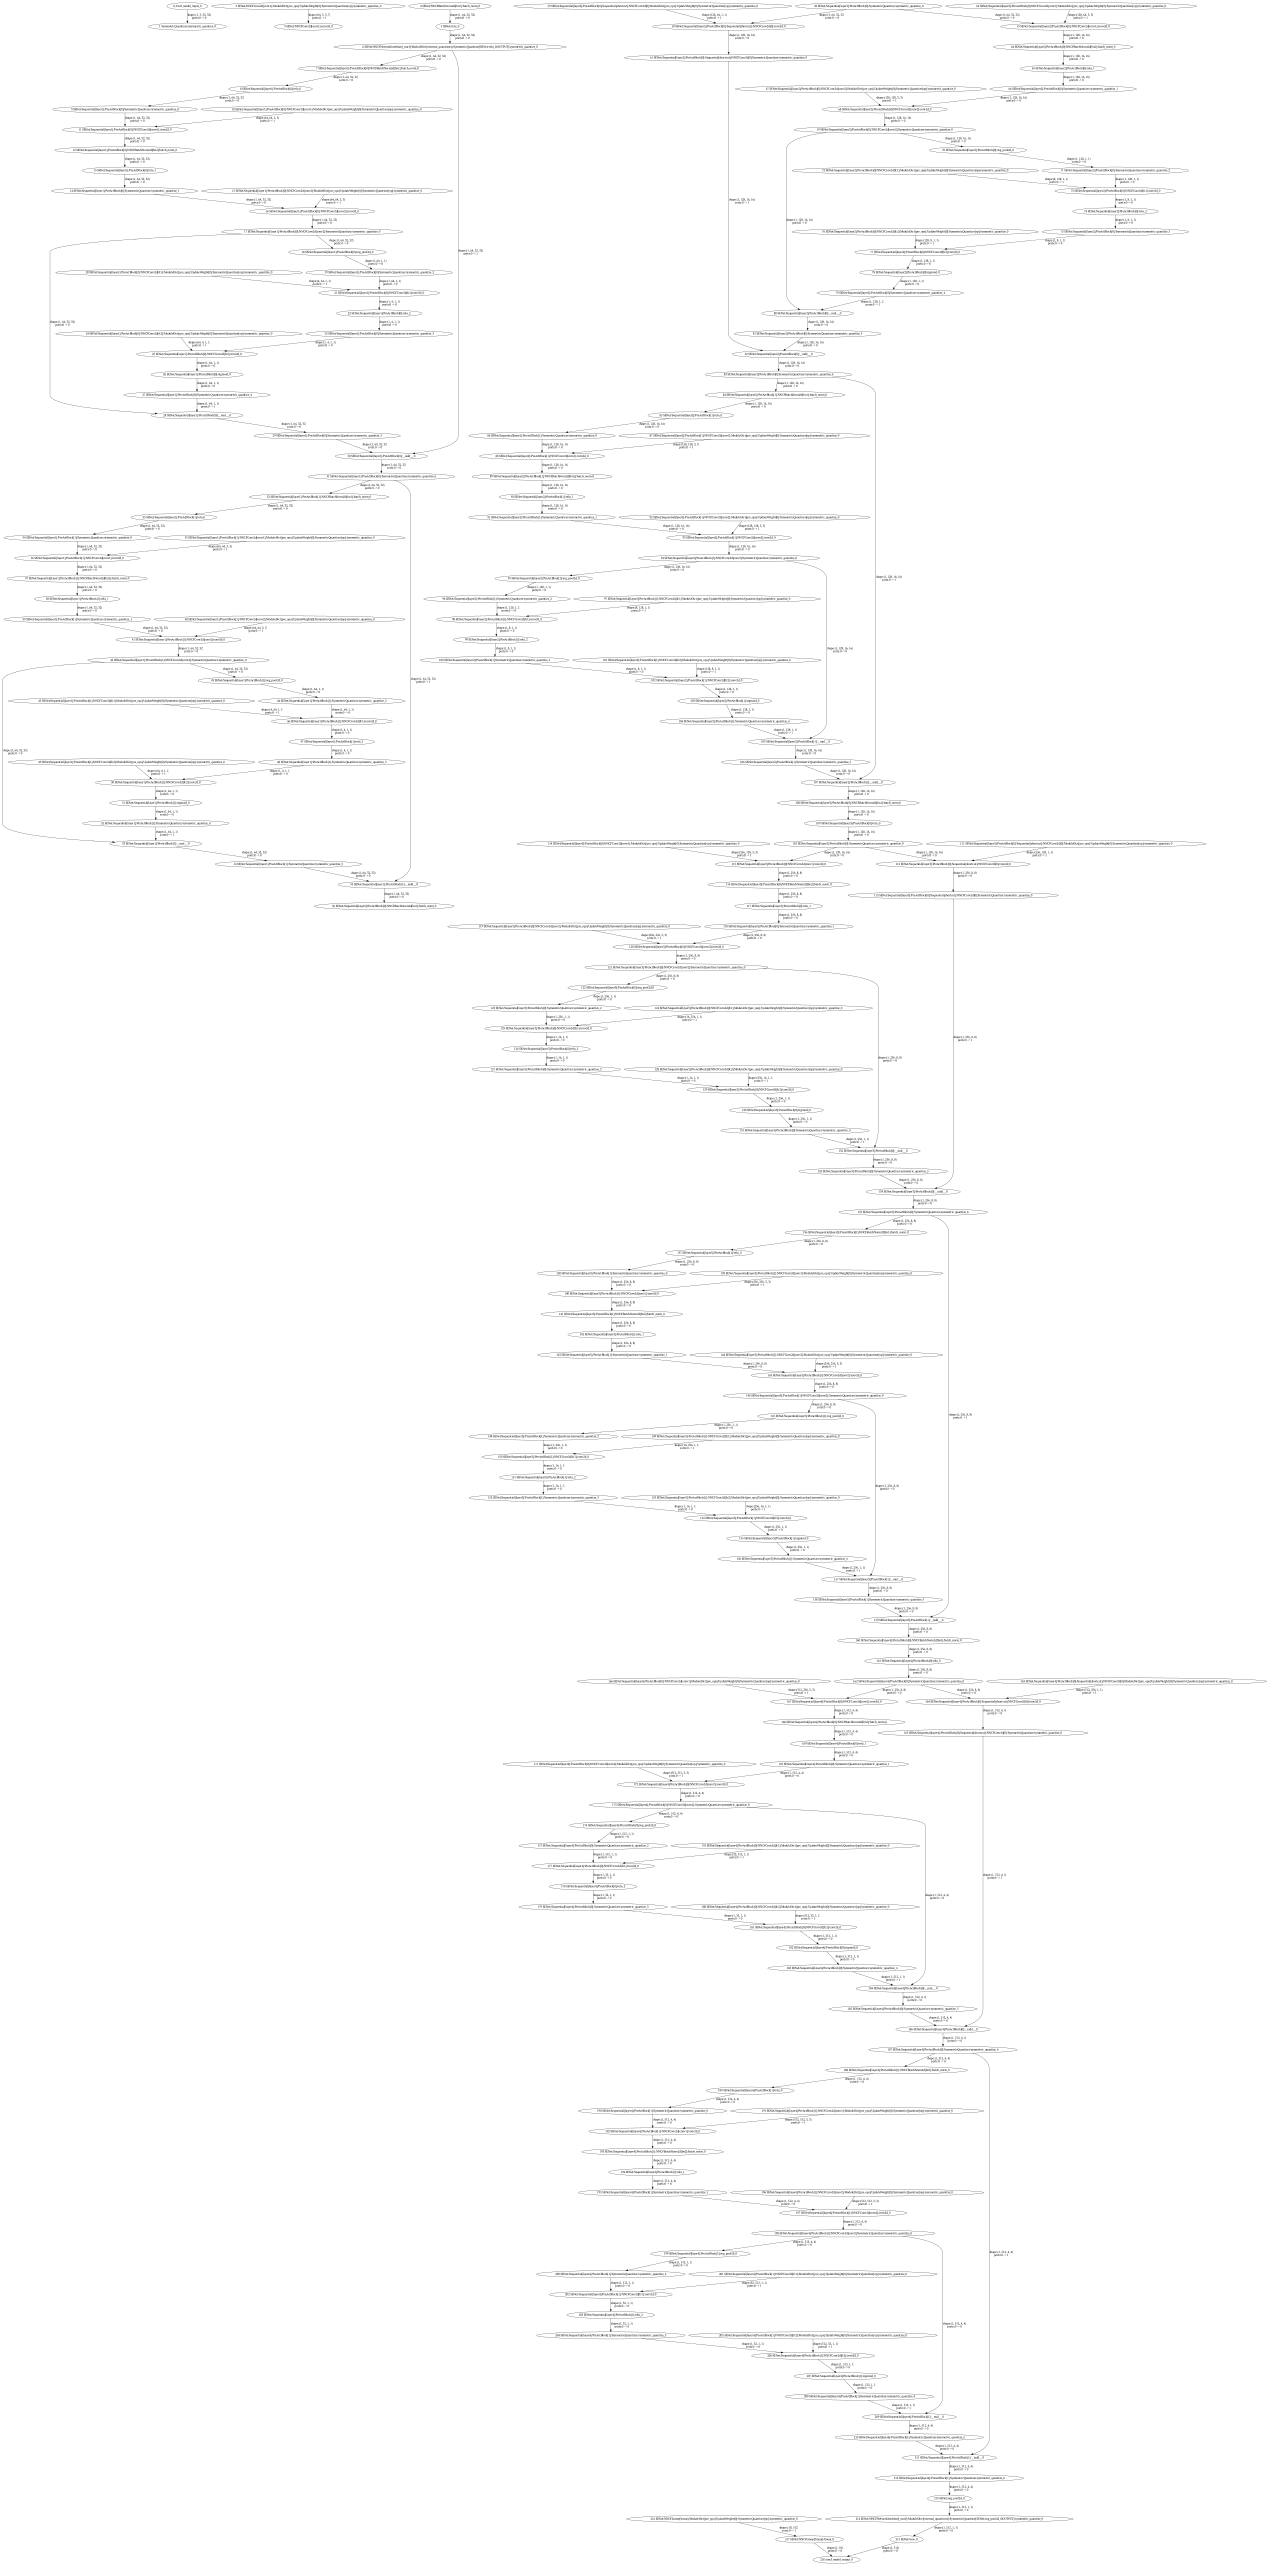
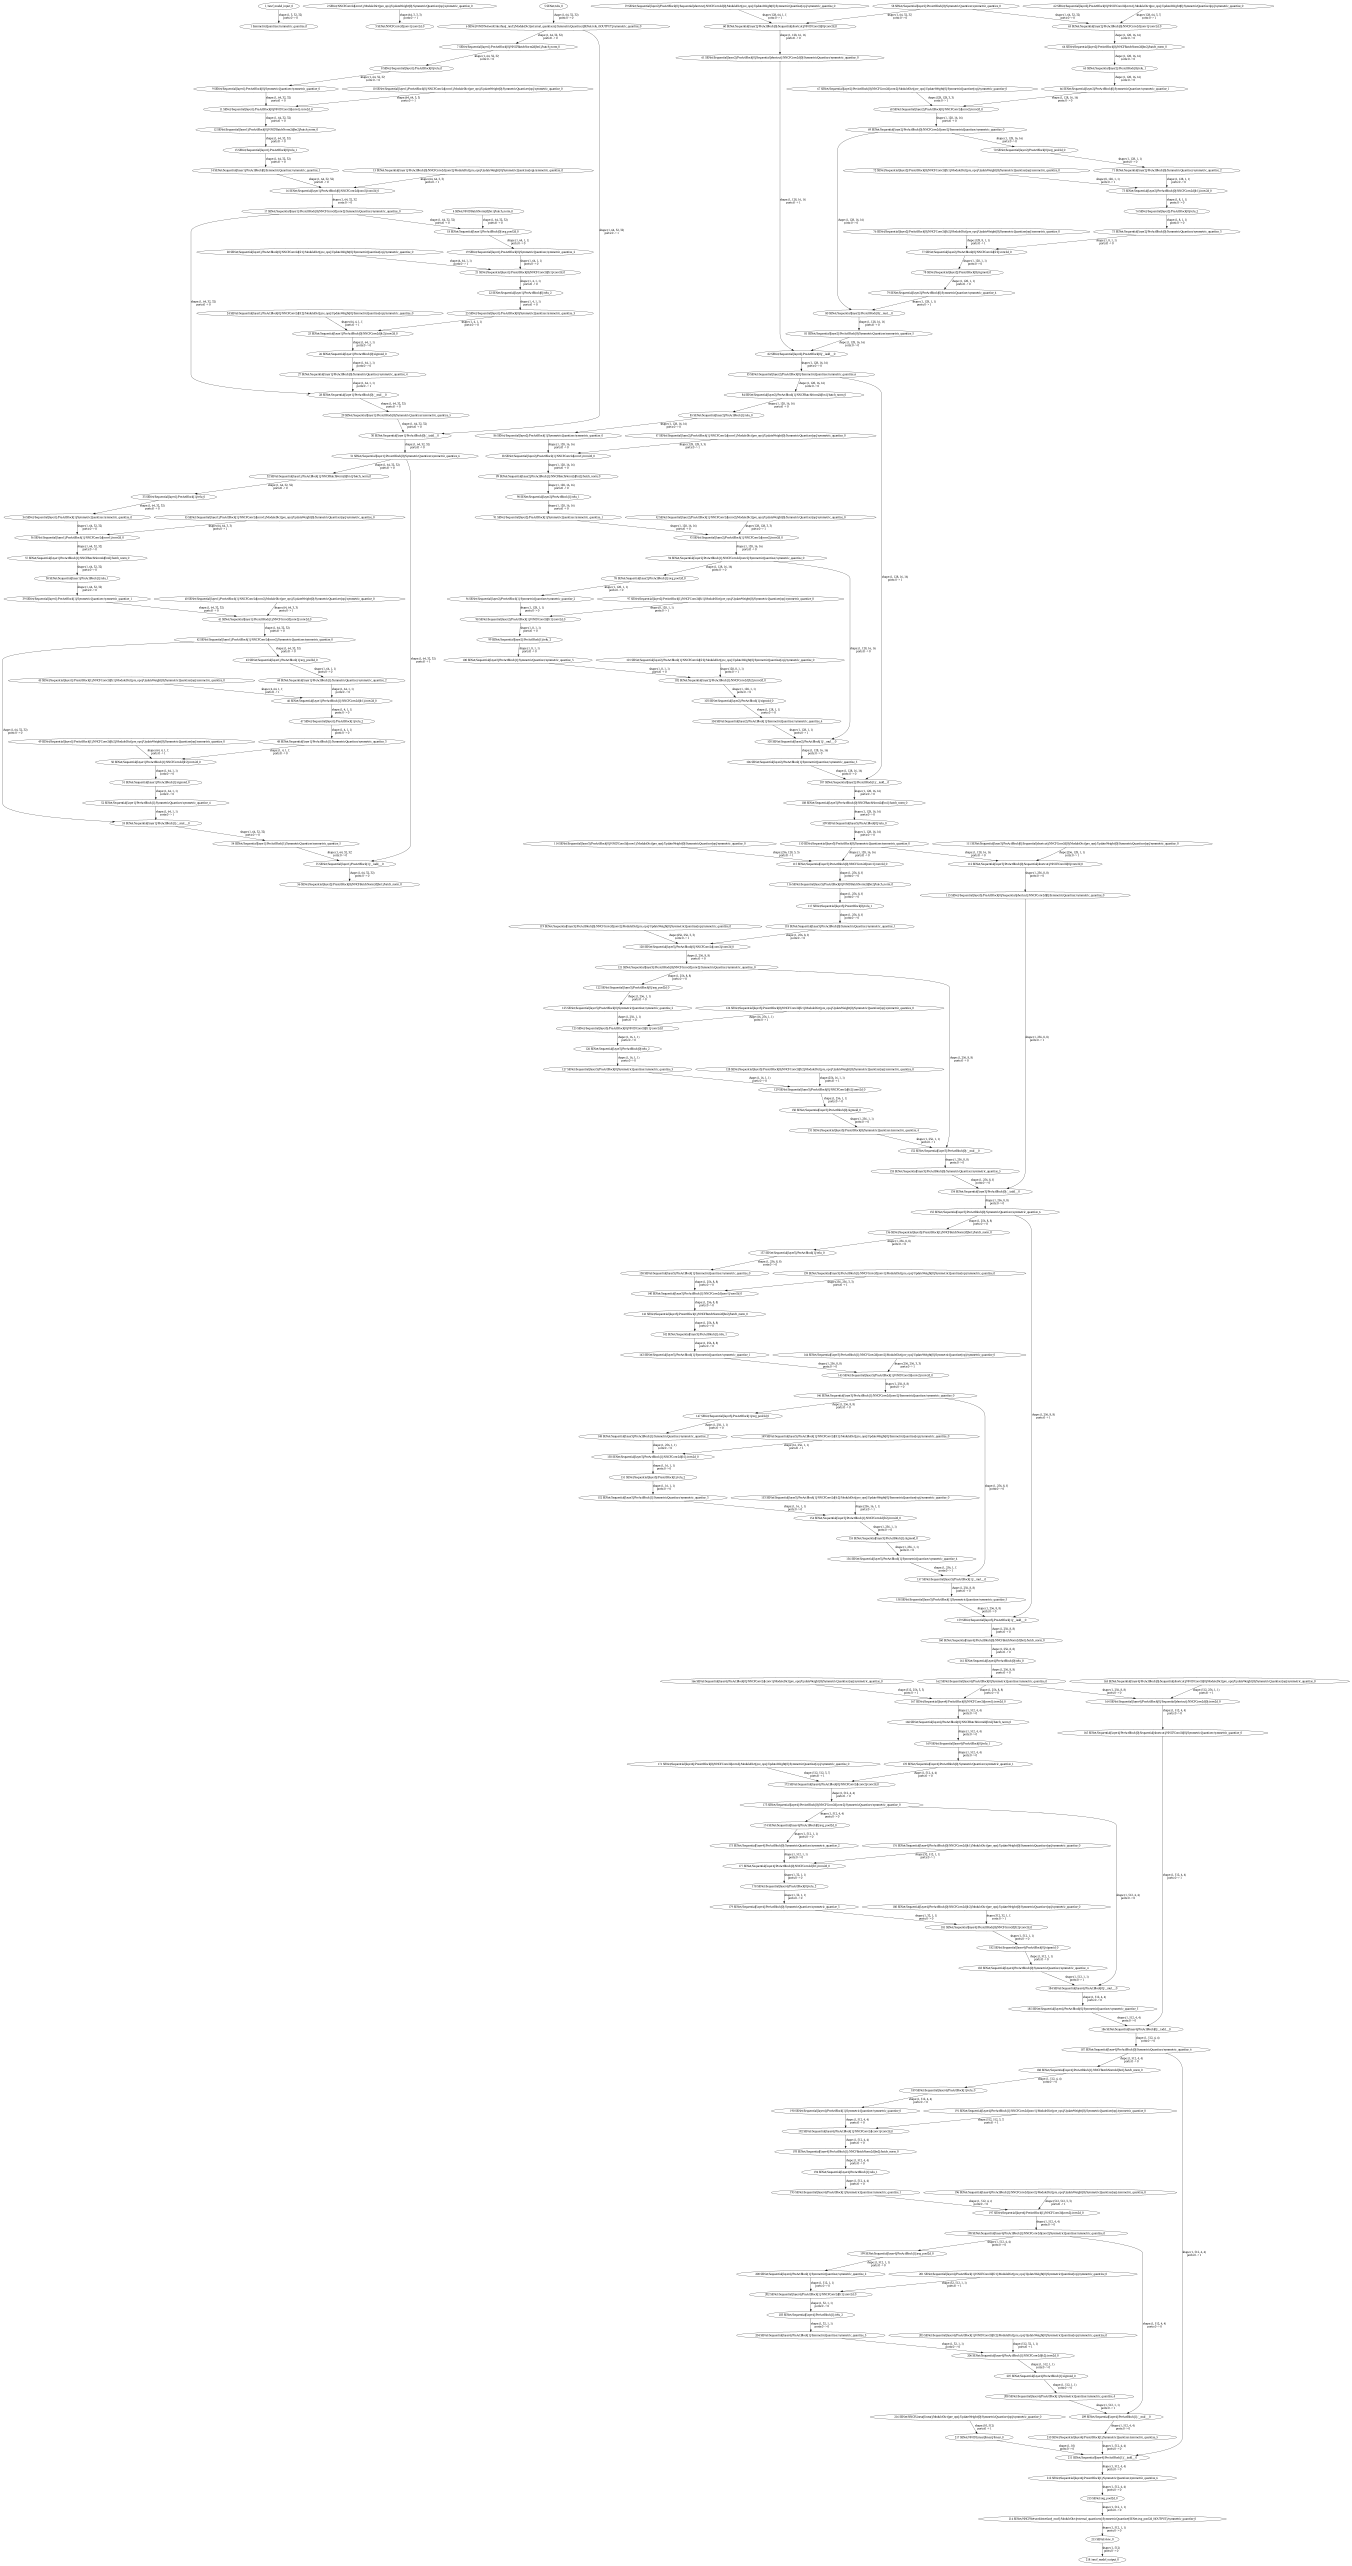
(450, 15) -> (483, 221)
(822, 2549) -> (1039, 2447)
